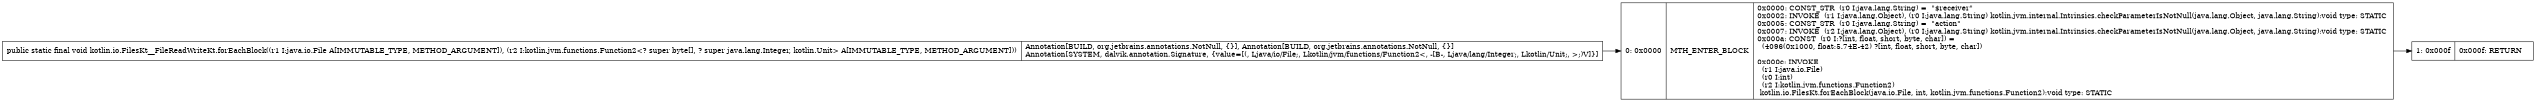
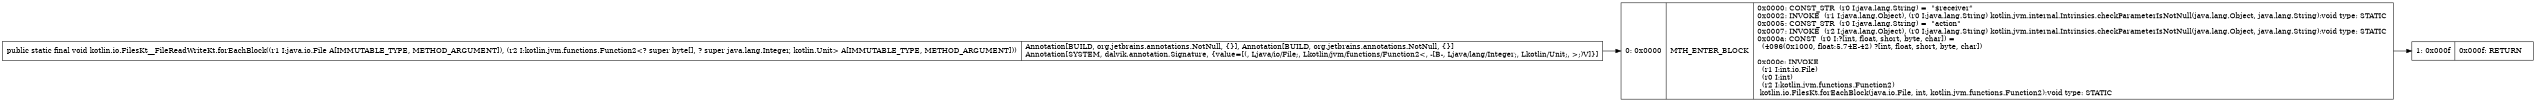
(1790, 70) -> (1788, 70)
